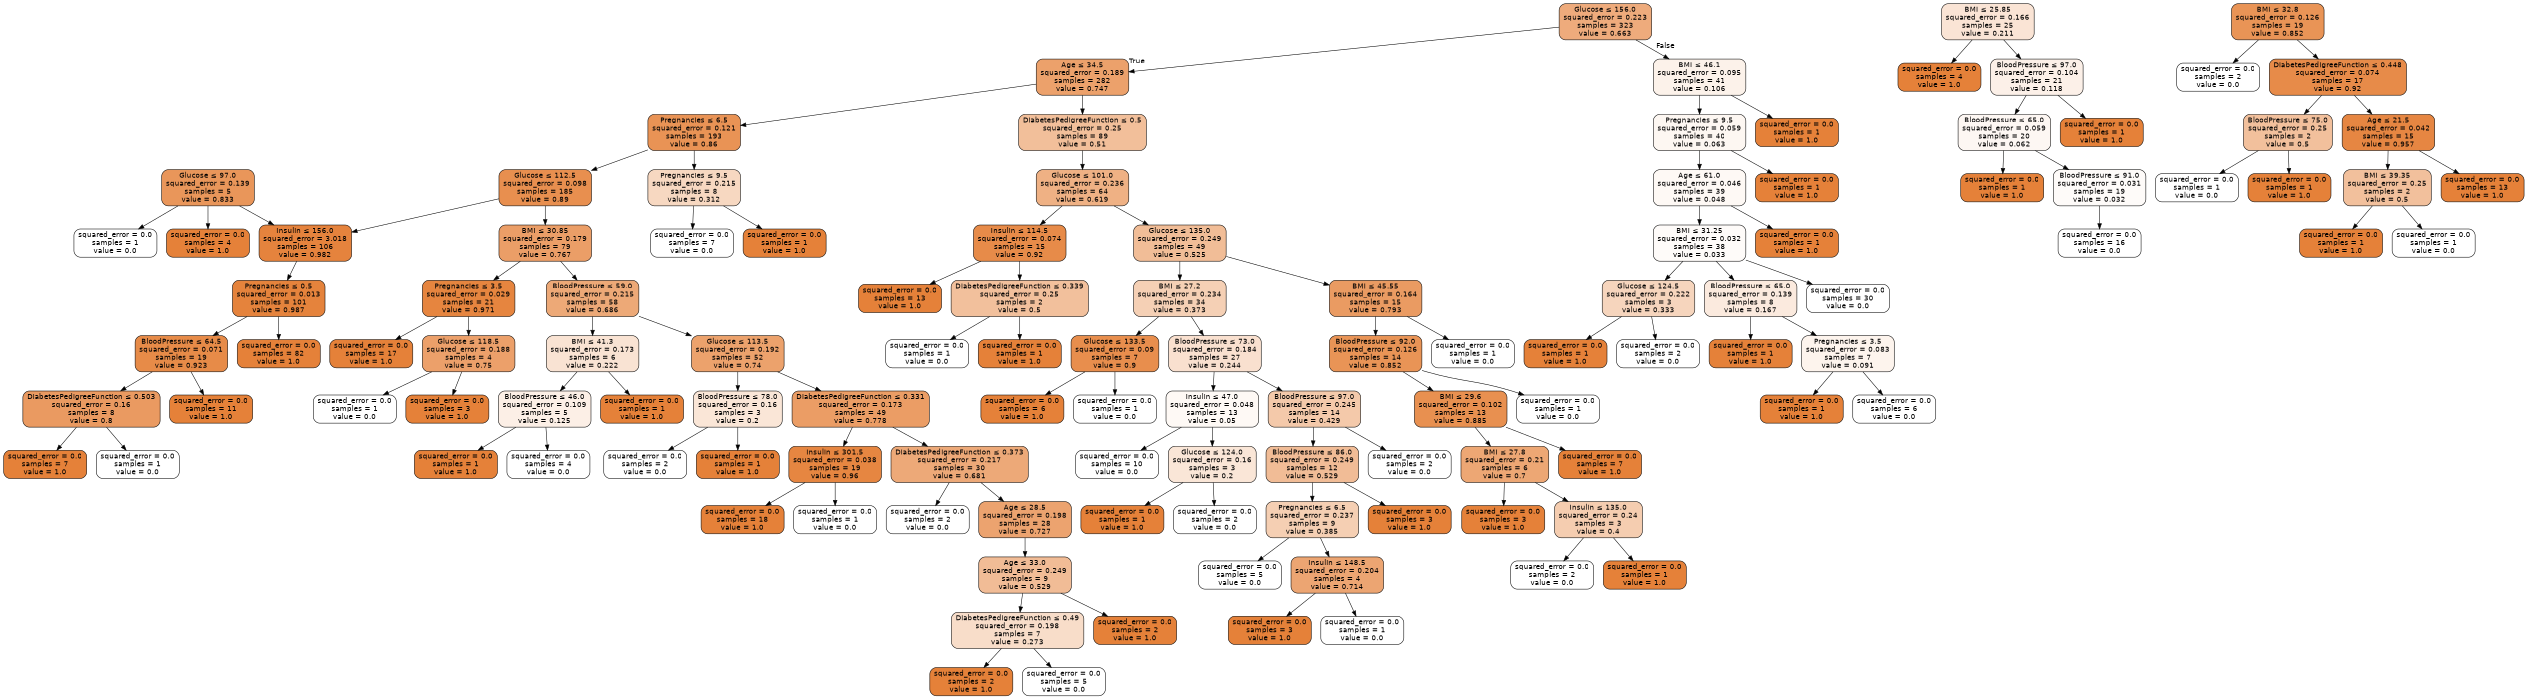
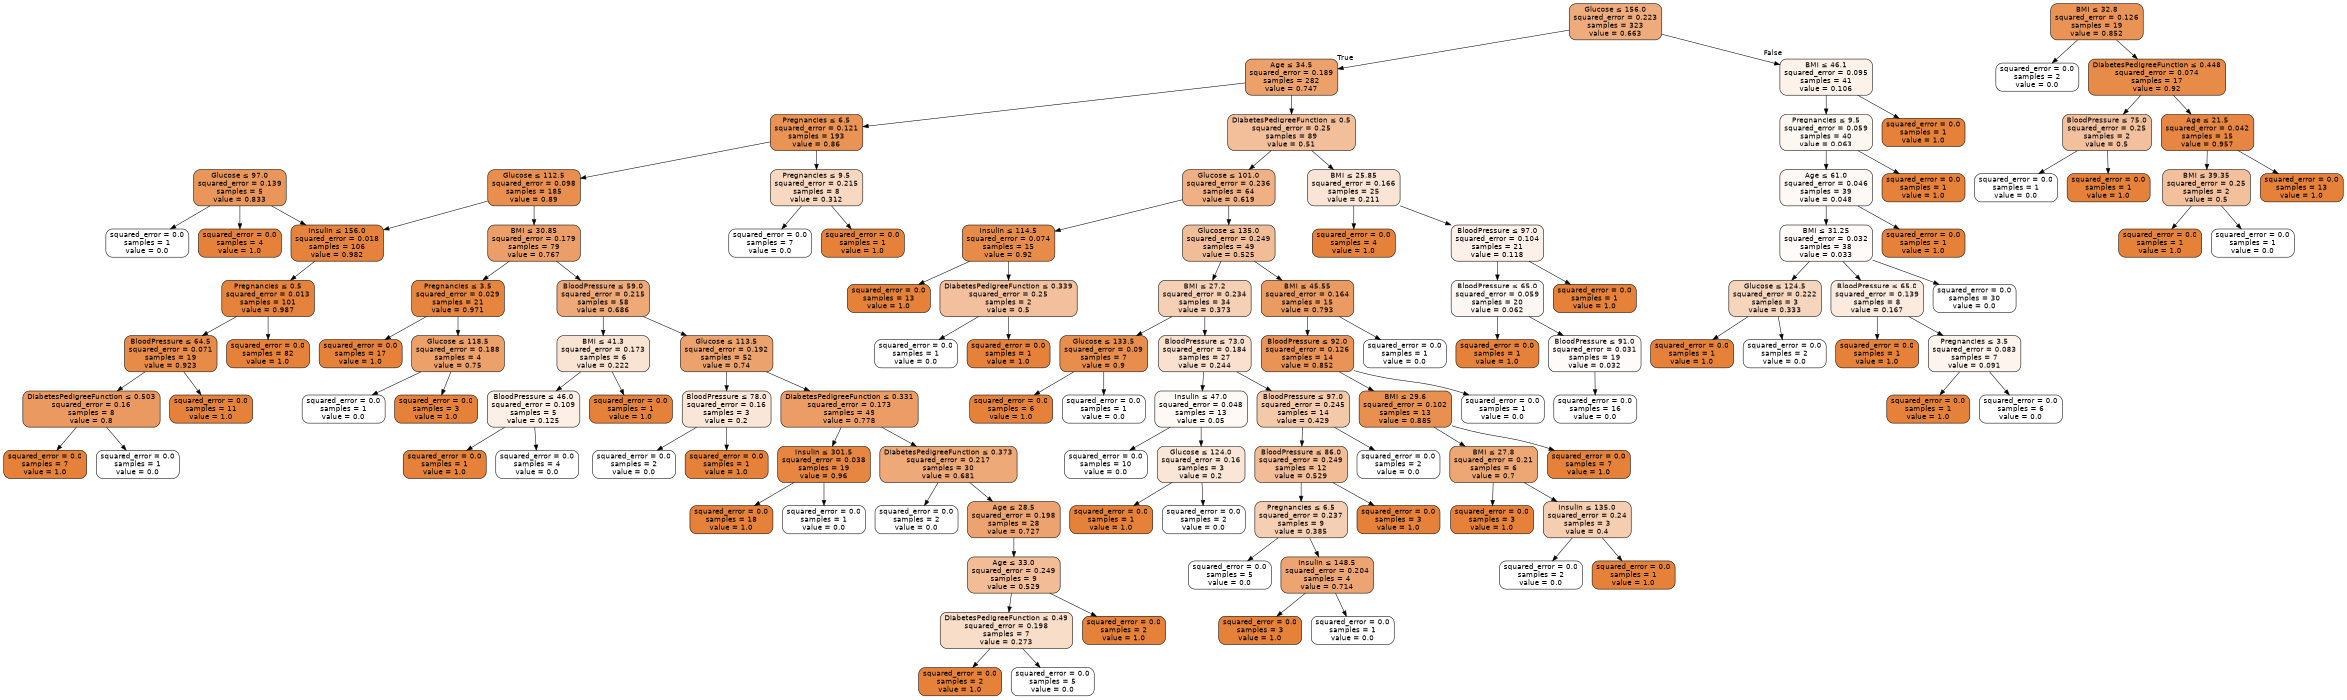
none -> (1321, 158)
(305, 239) -> (337, 239)
